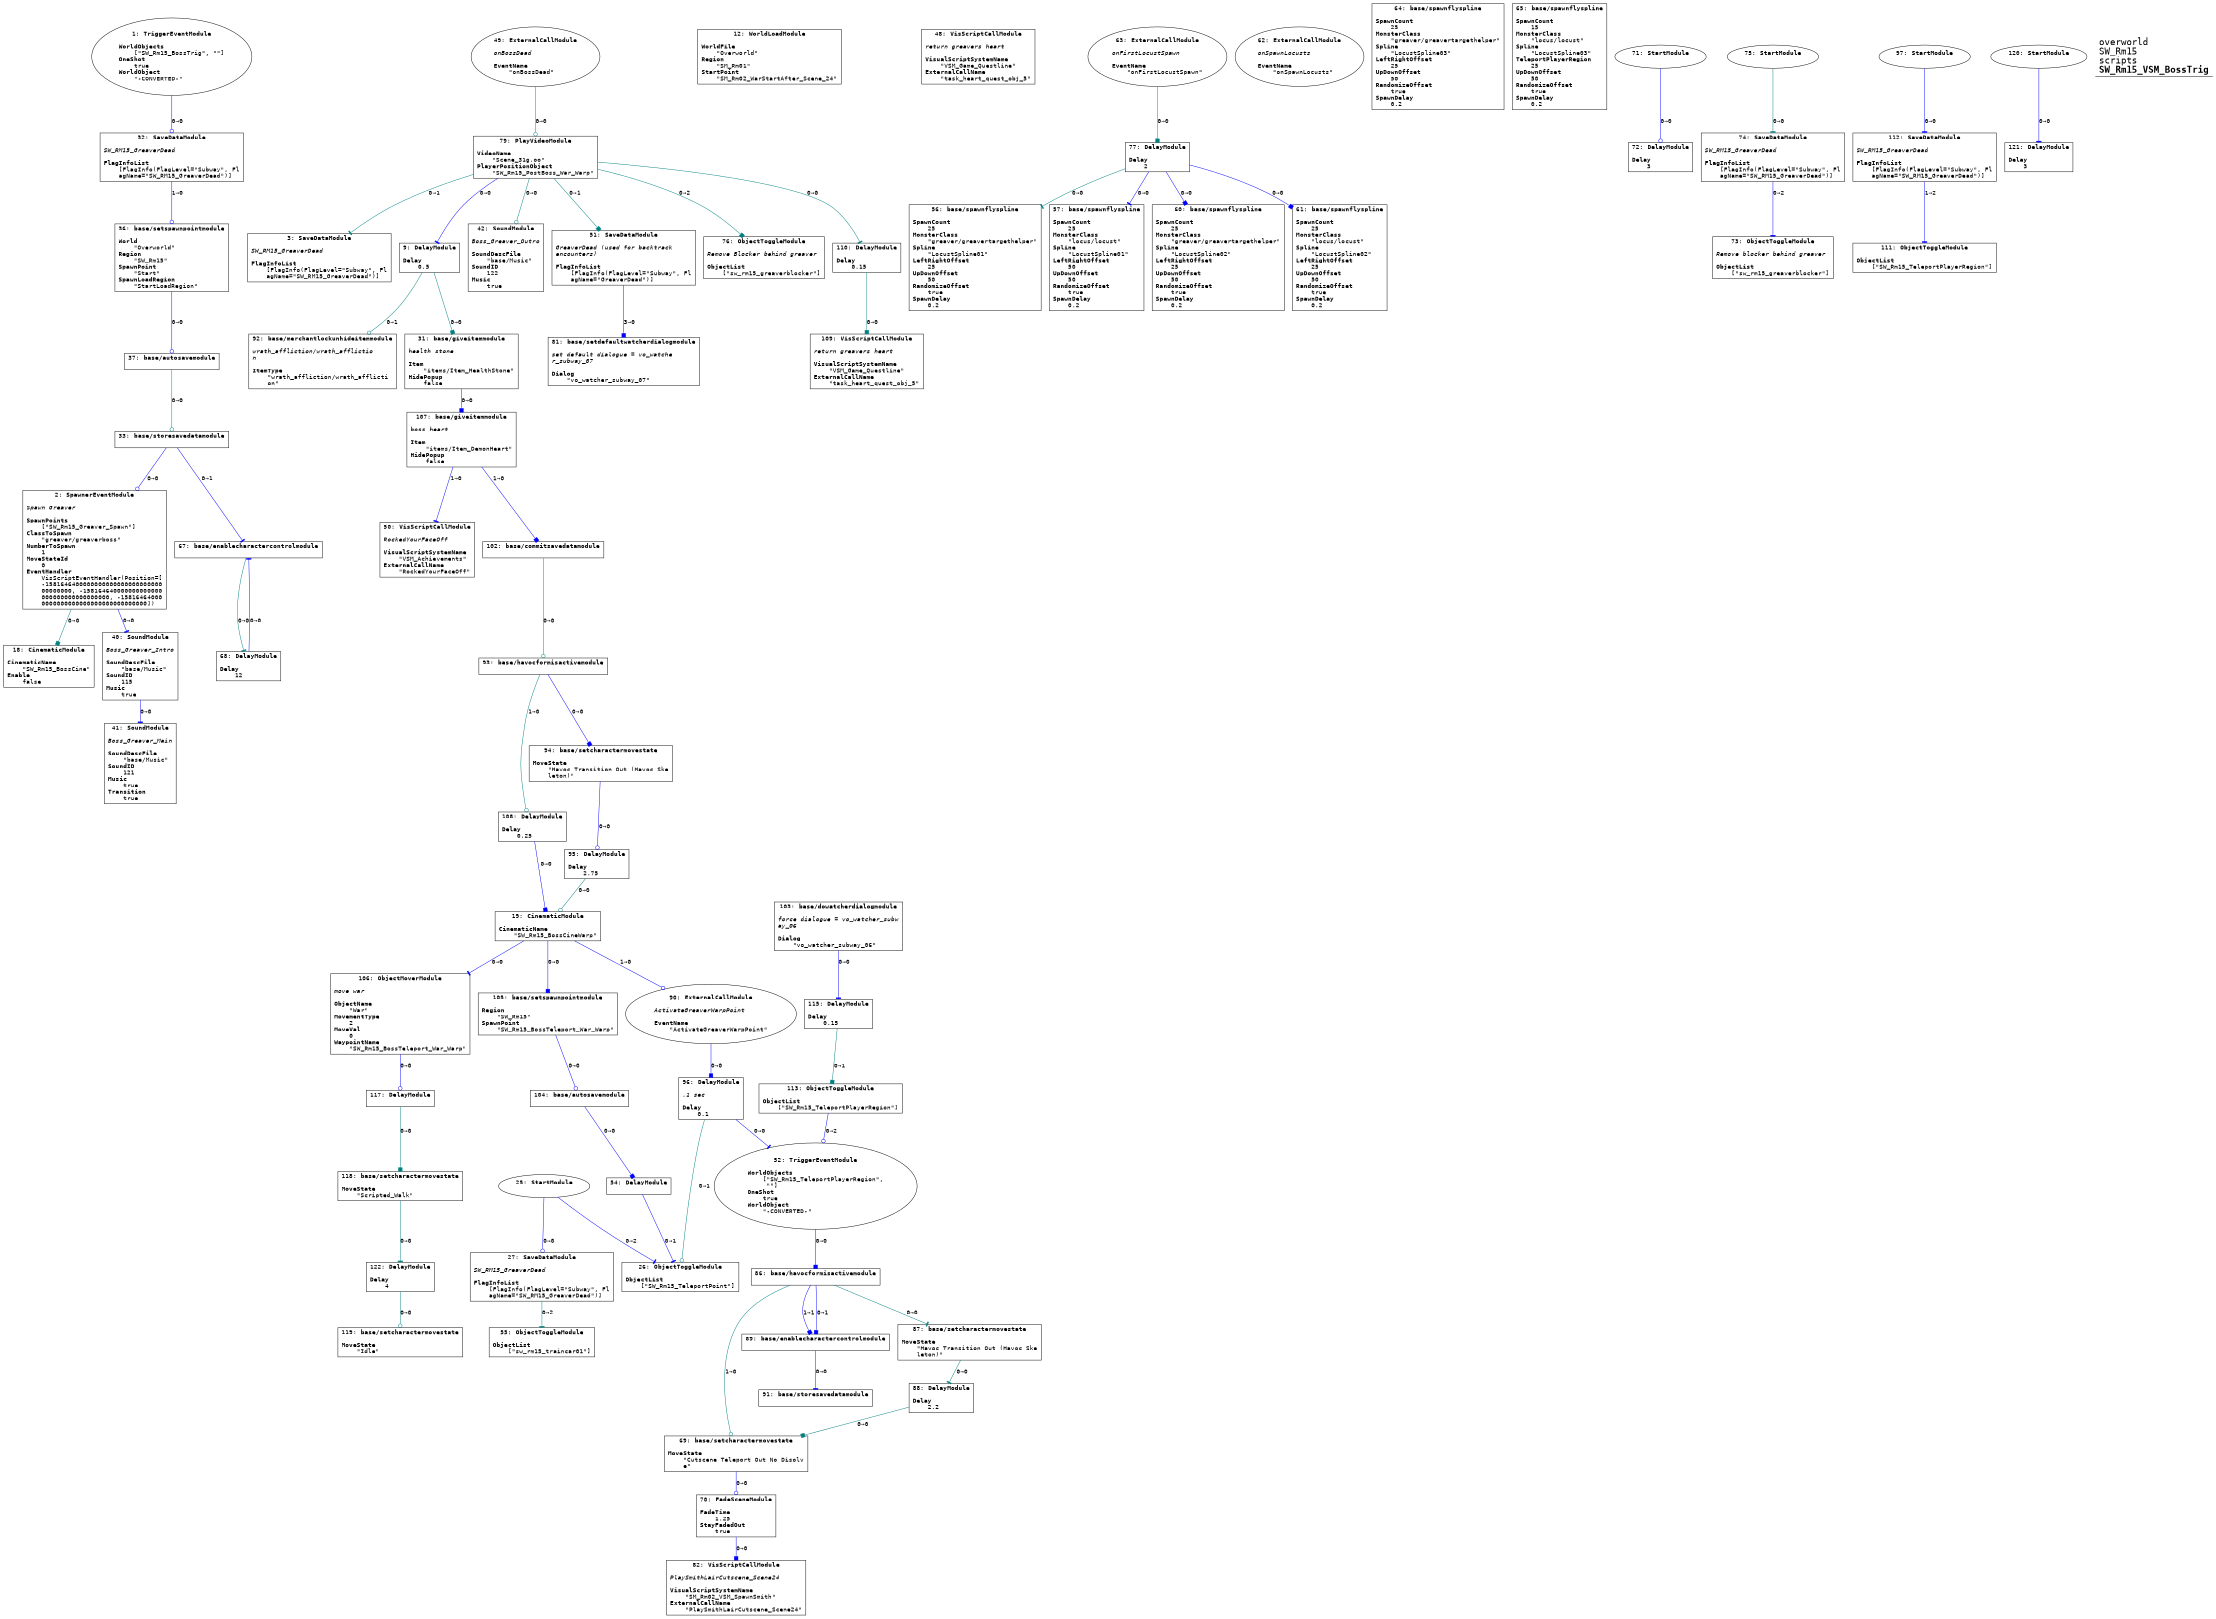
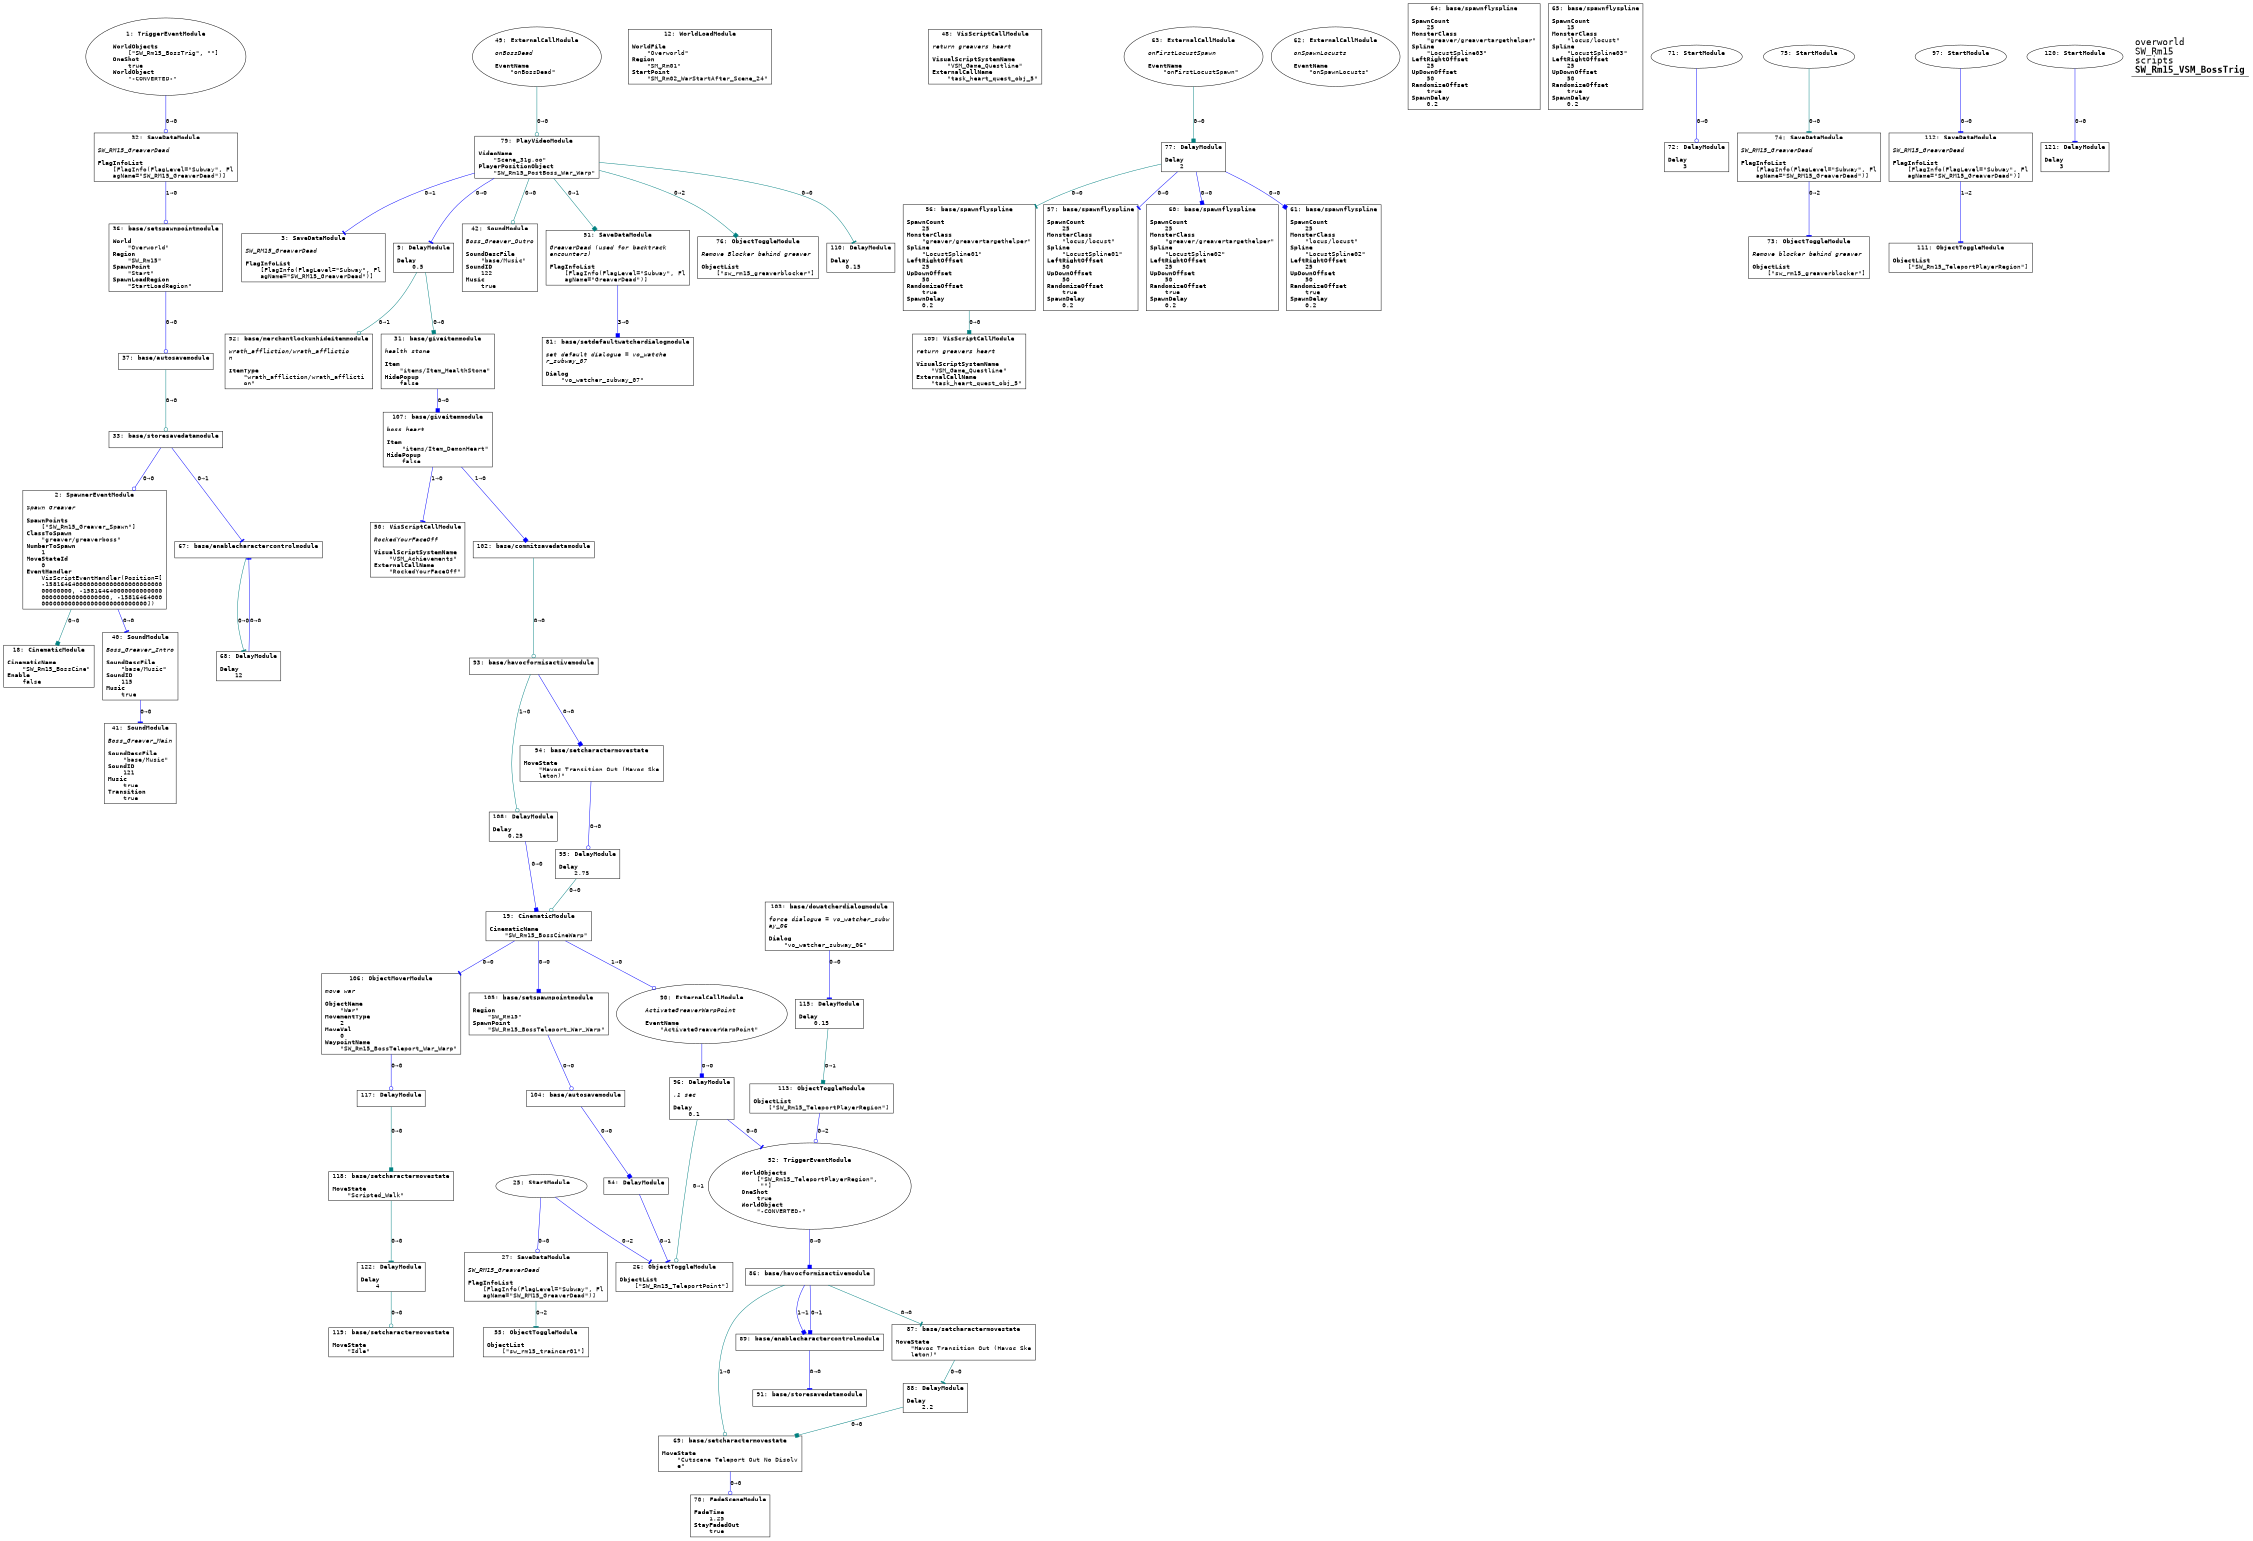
(1554, 59) -> (1580, 59)
(410, 198) -> (407, 197)
(867, 301) -> (969, 320)
(736, 1588) -> none
